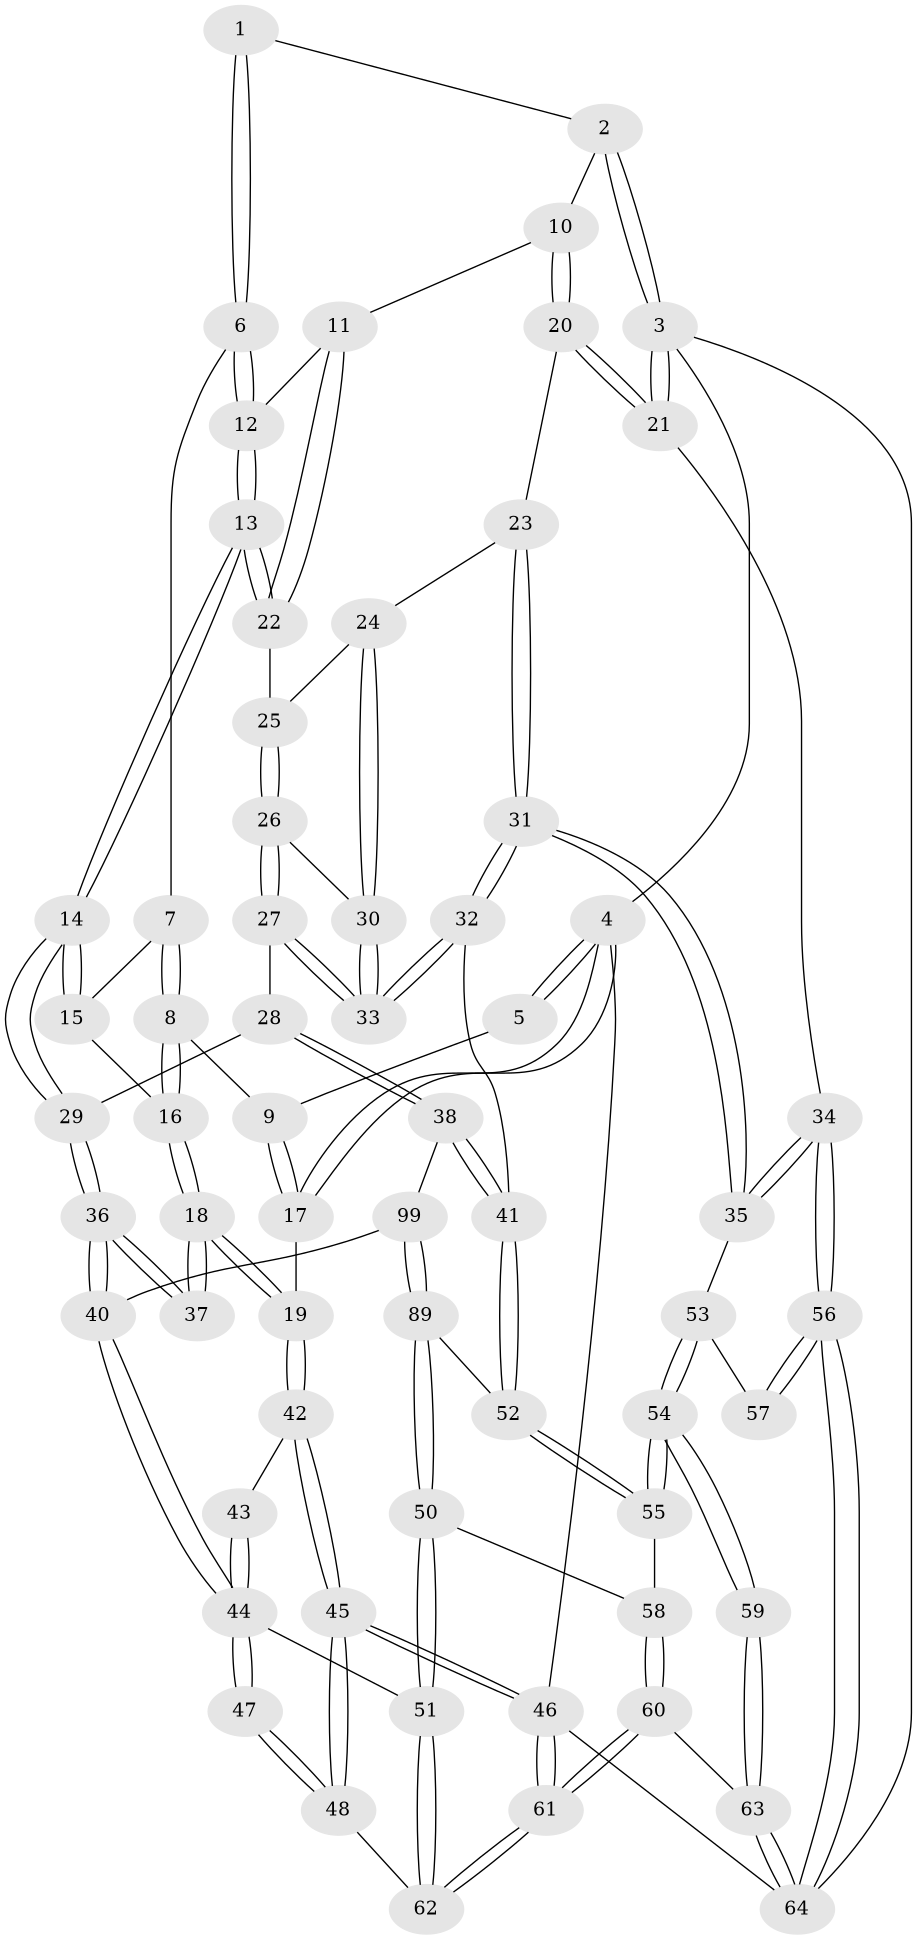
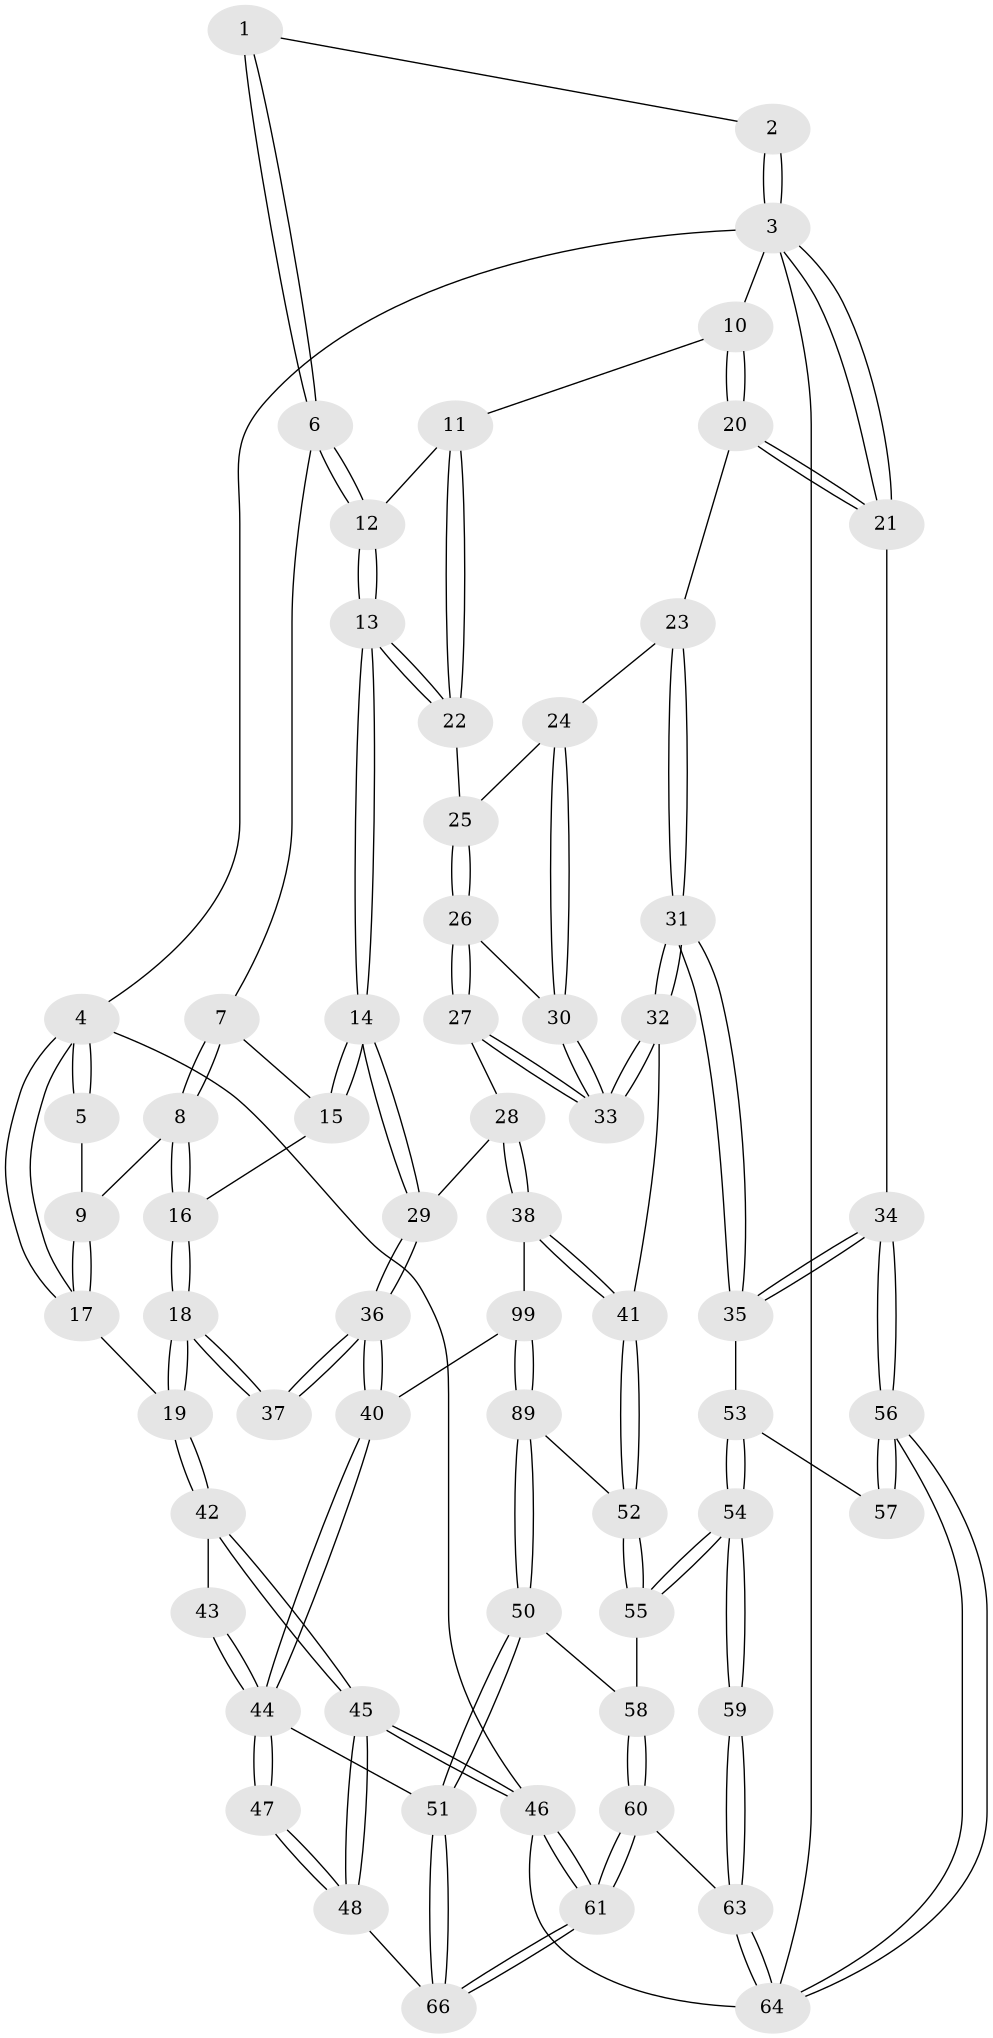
(583, 179) -> (754, 277)
(427, 1909) -> (439, 2008)
